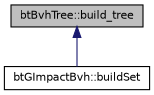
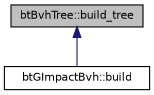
(77, 78) -> (77, 78)
